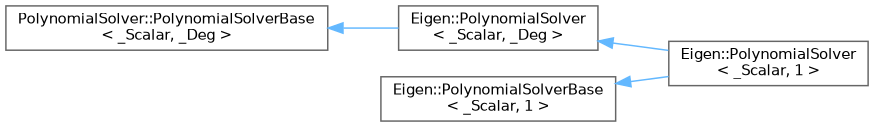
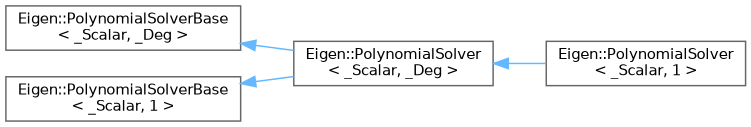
(167, 28) -> (123, 28)
(650, 79) -> (275, 79)
